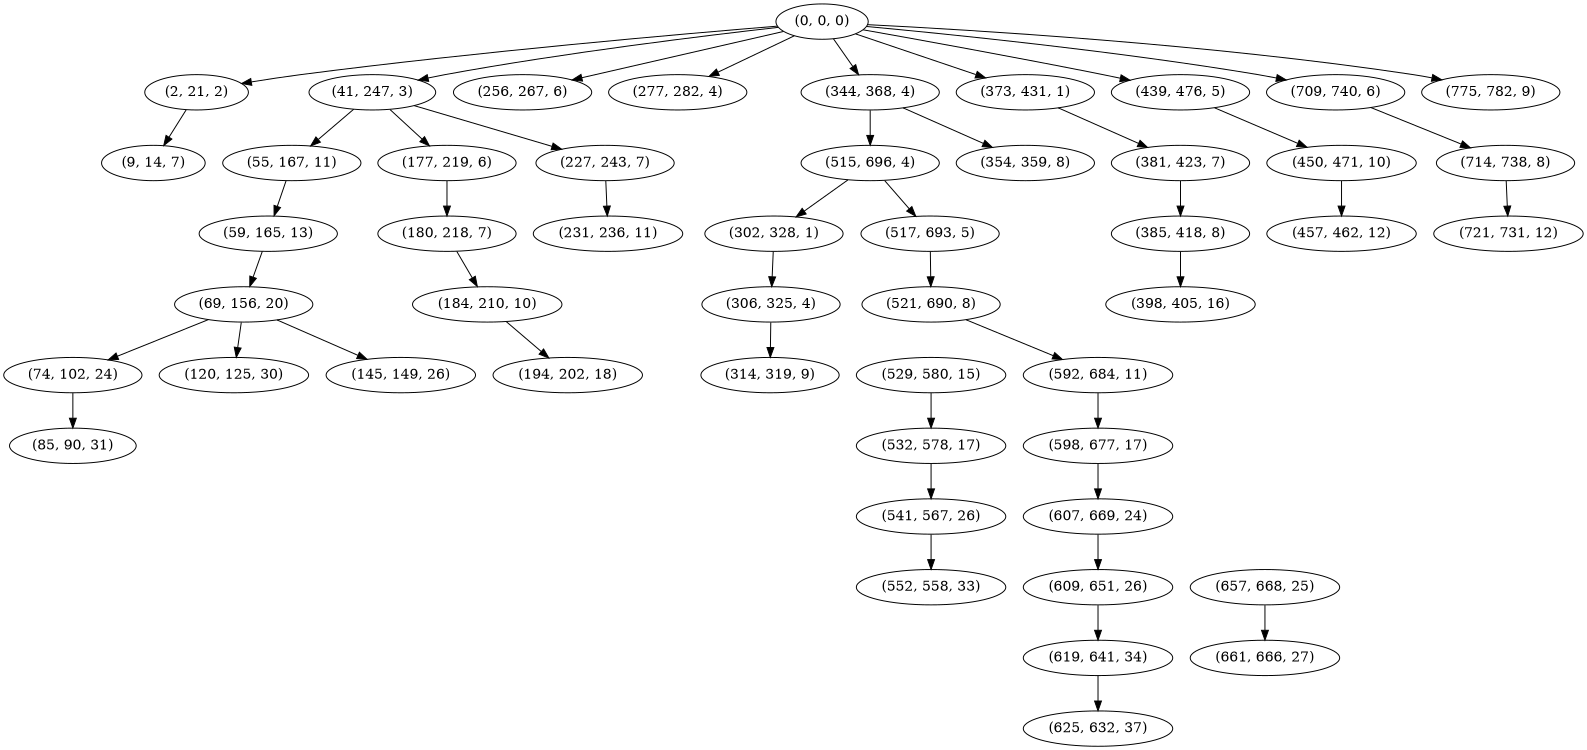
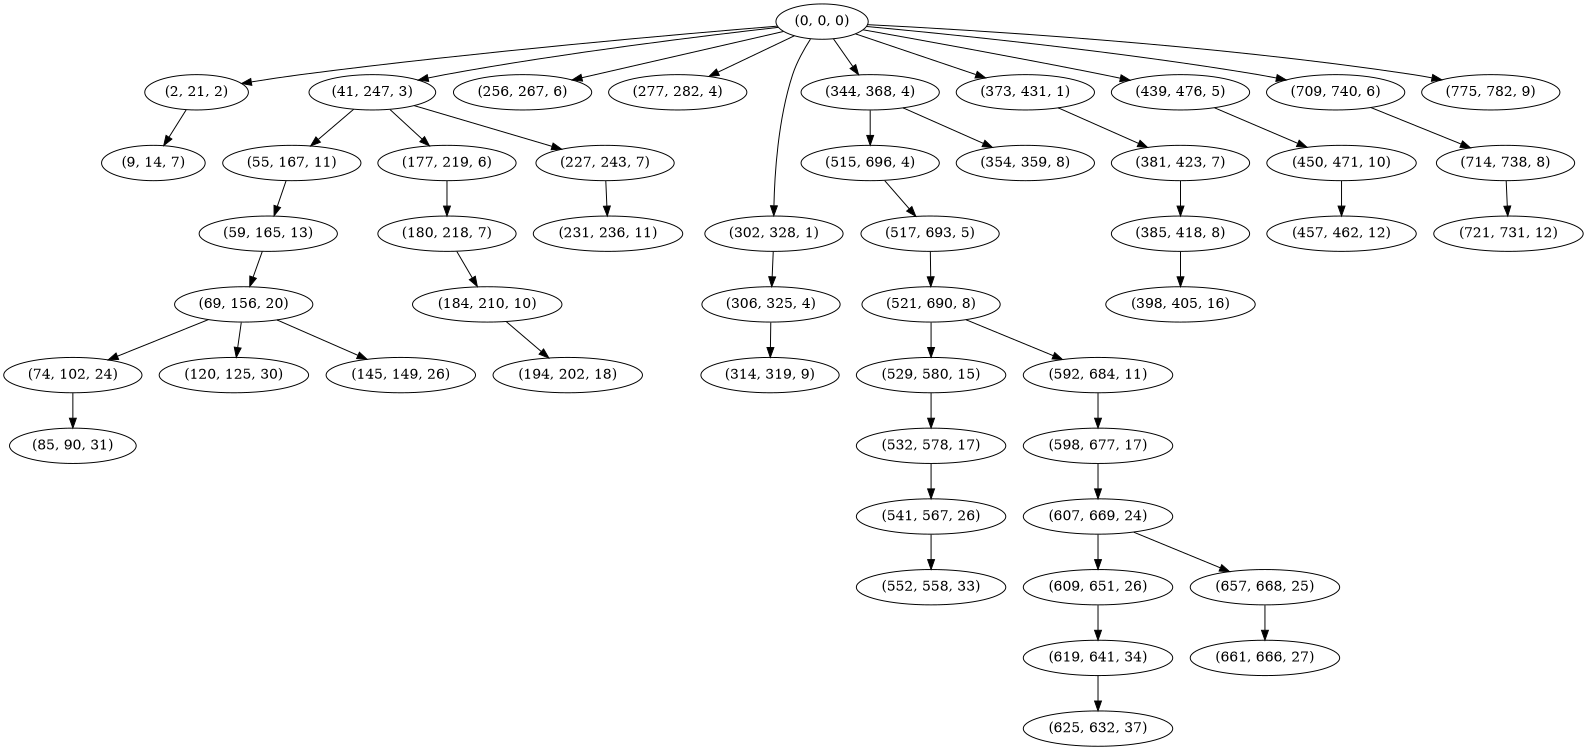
(826, 196) -> (782, 120)
none -> (931, 335)
none -> (1177, 550)
